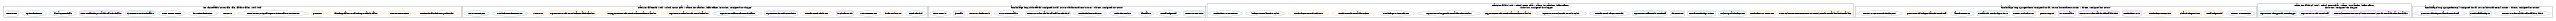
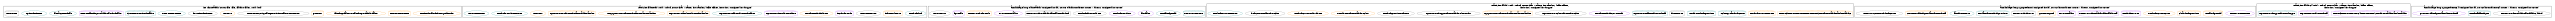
(477, 13) -> (476, 13)
(2099, 13) -> (2098, 13)
